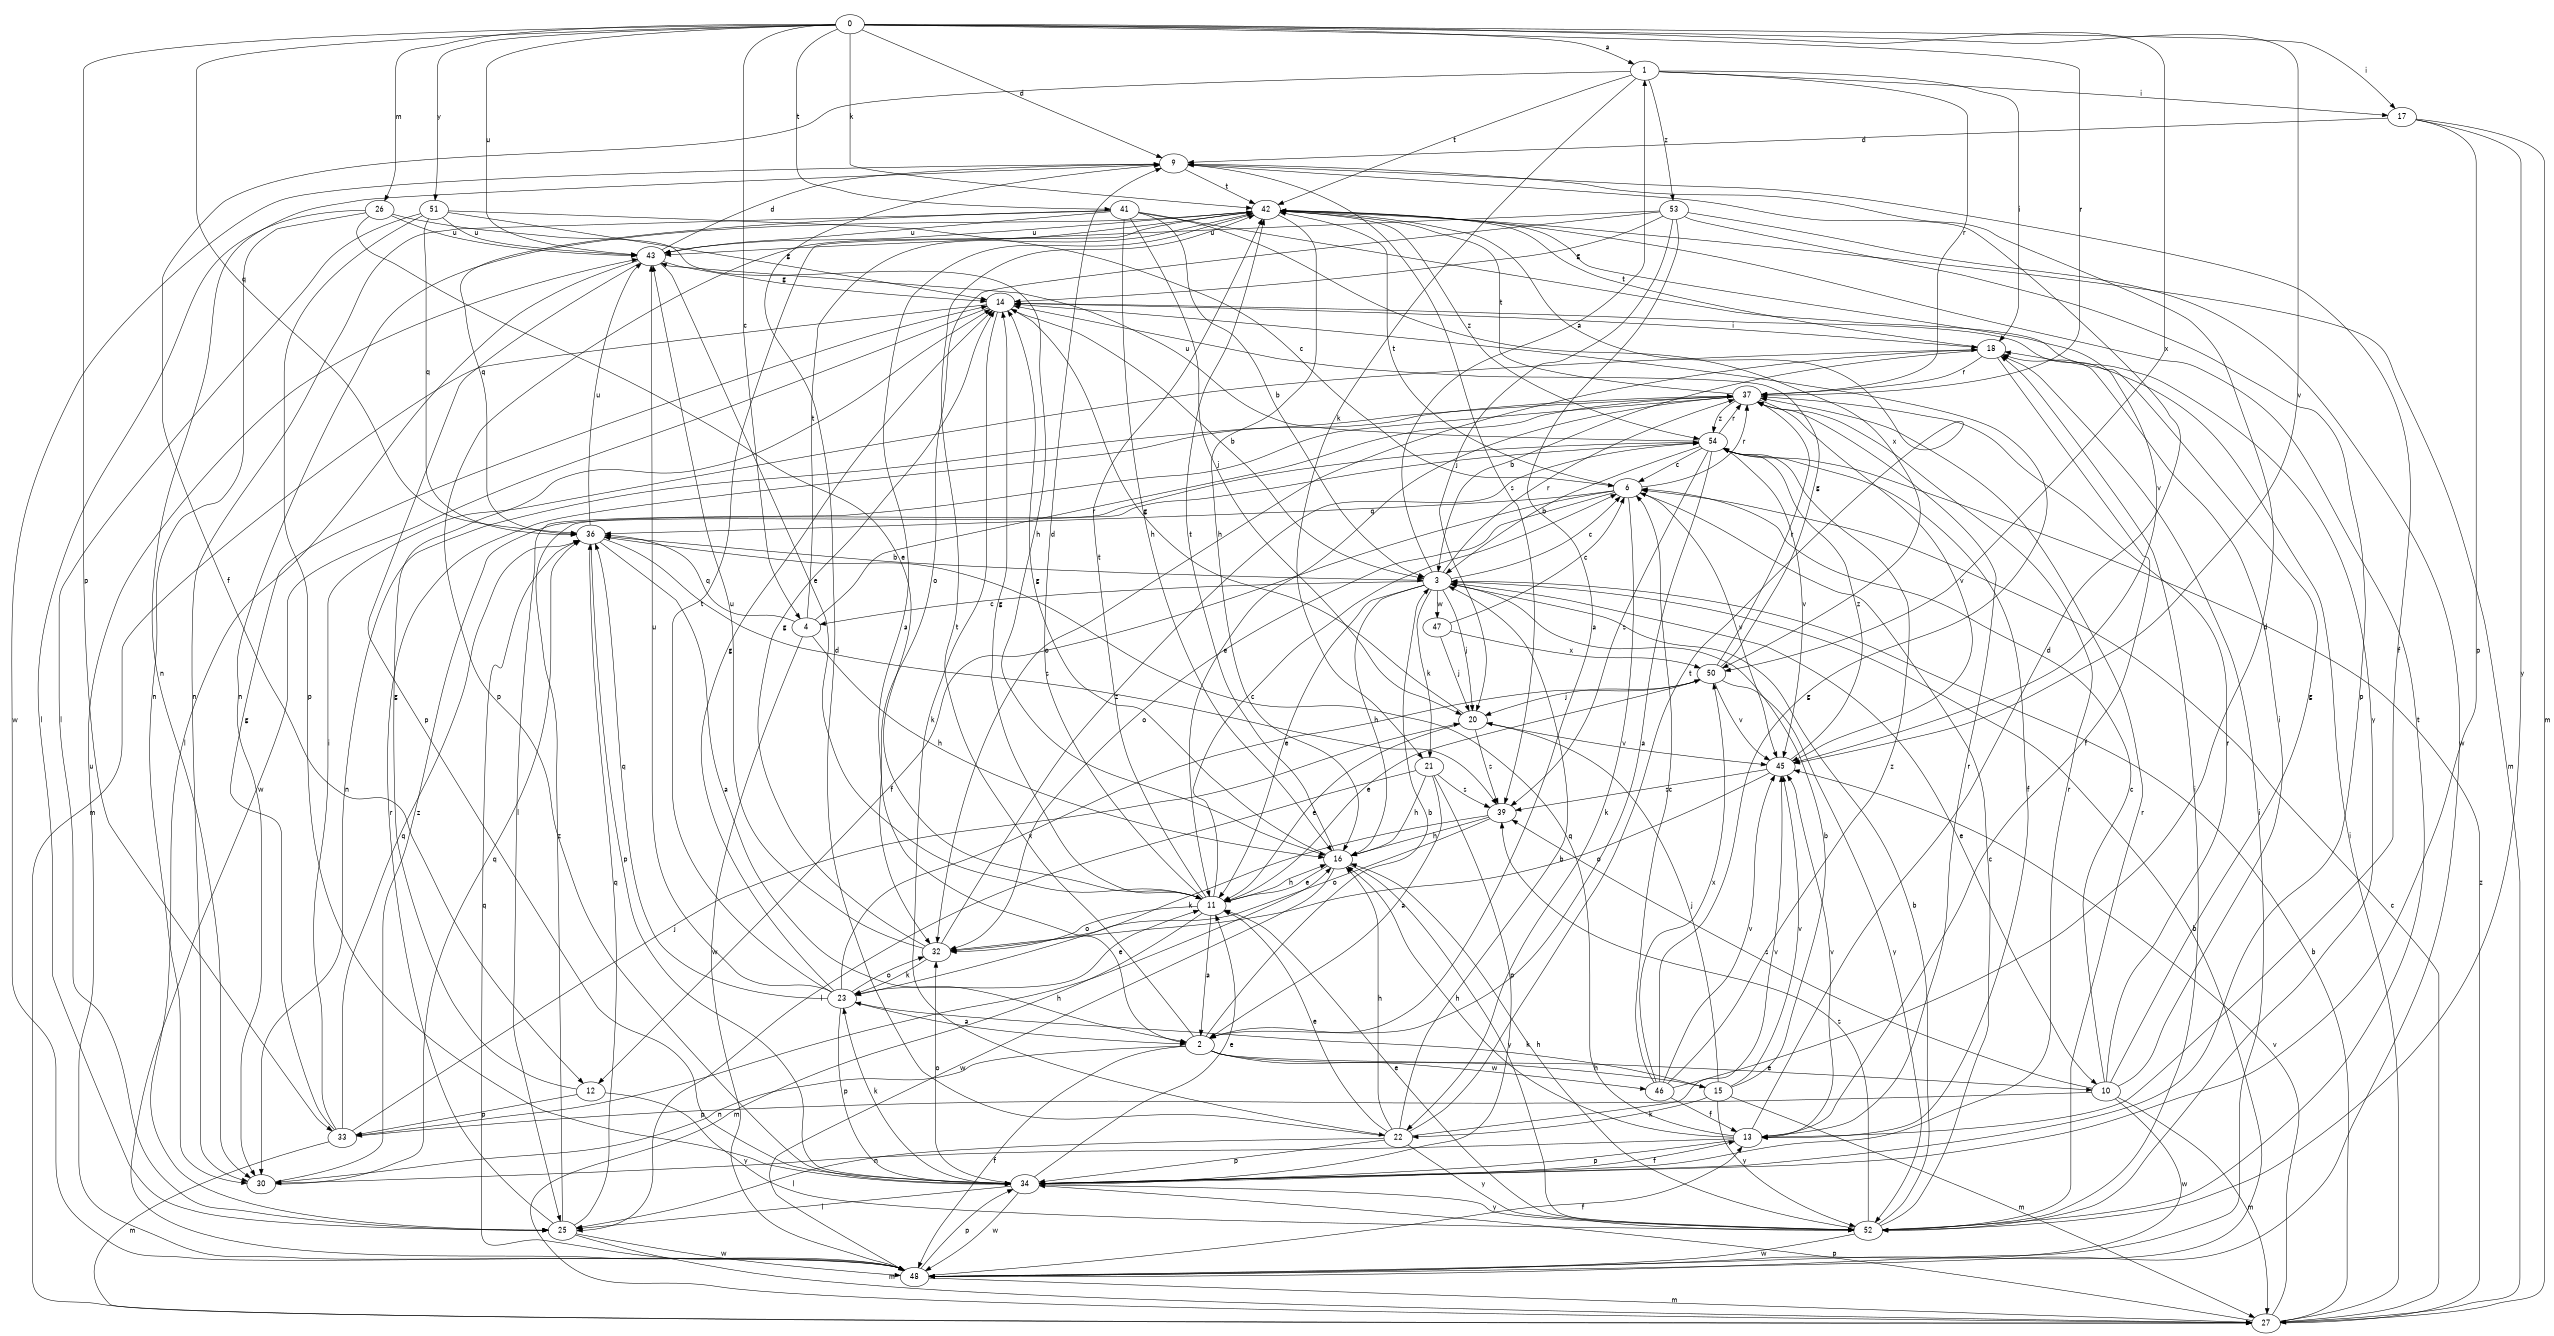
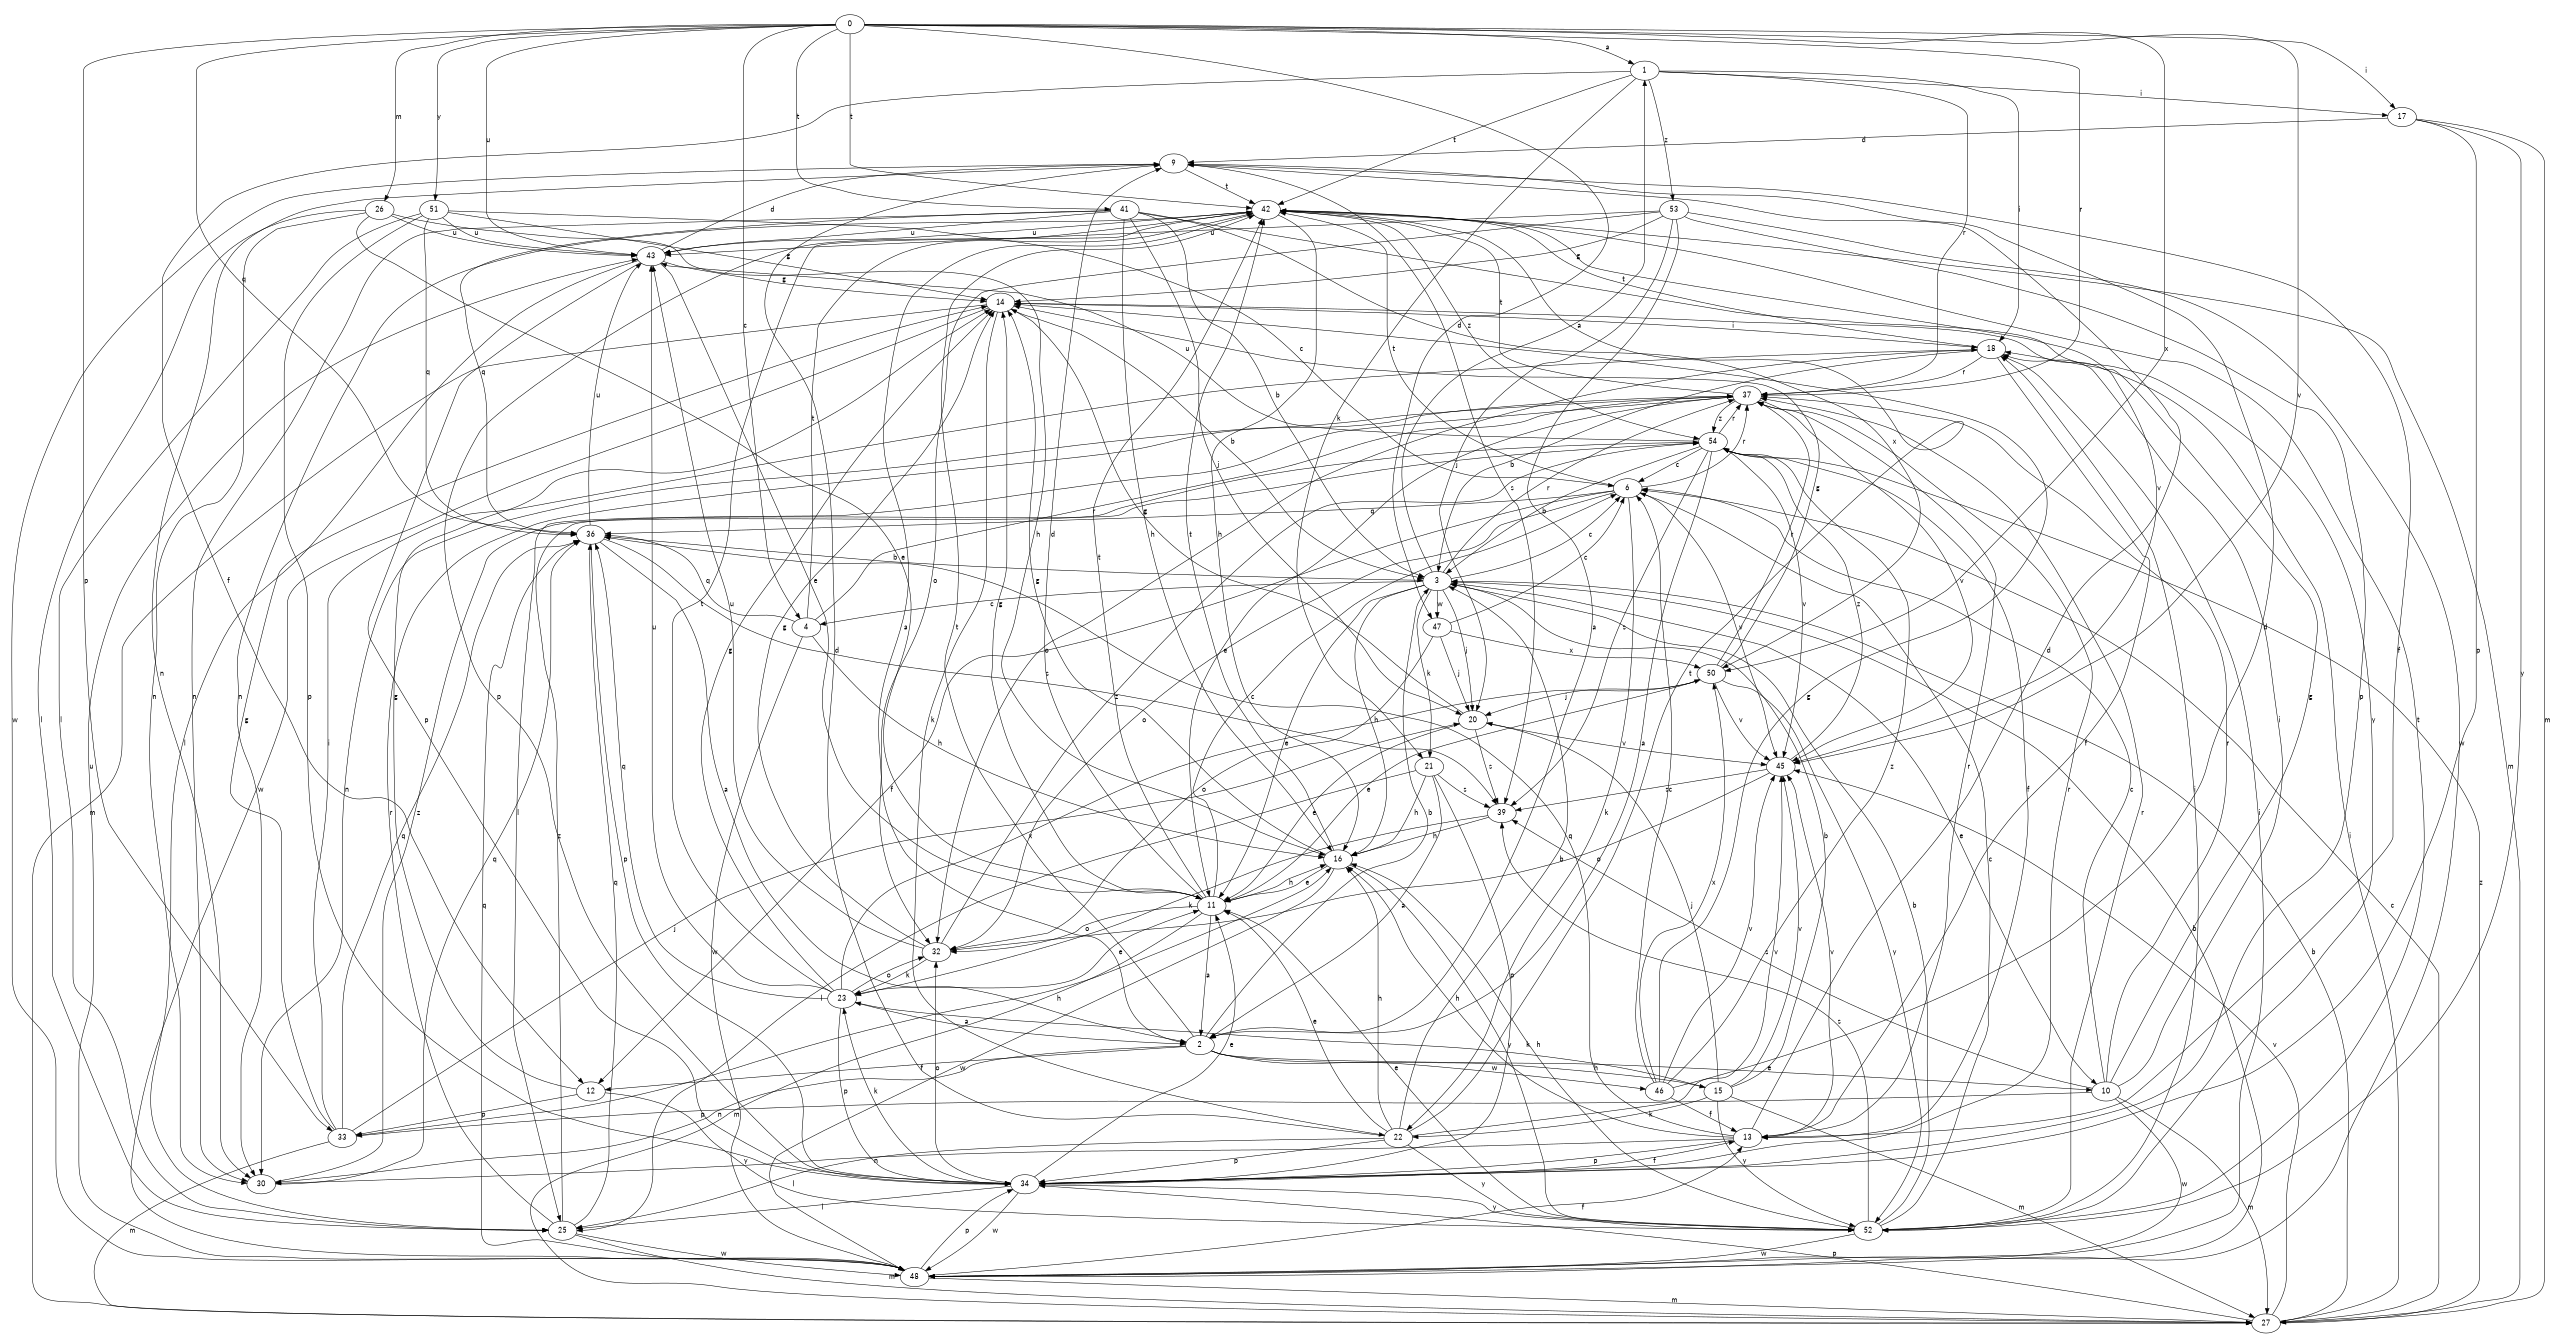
(1017, 96) -> (1503, 136)
(852, 117) -> (852, 117)
(1244, 911) -> (1206, 783)
(1027, 1121) -> (898, 1066)
